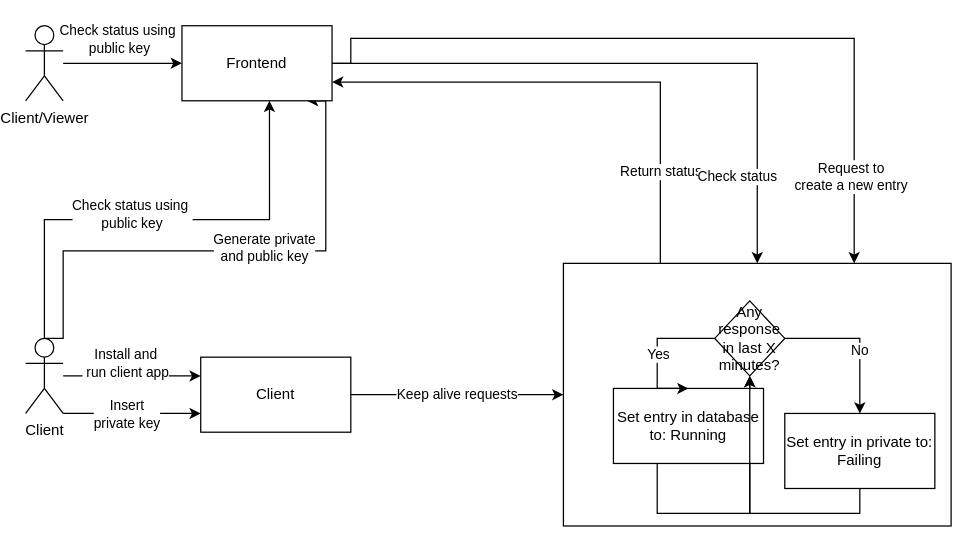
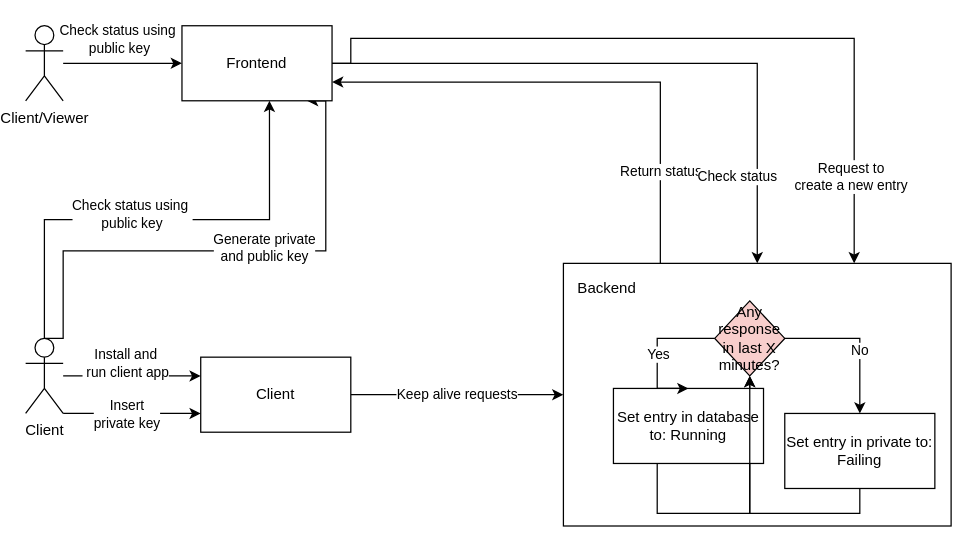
none -> (607, 288)
(749, 338) -> (749, 338)
